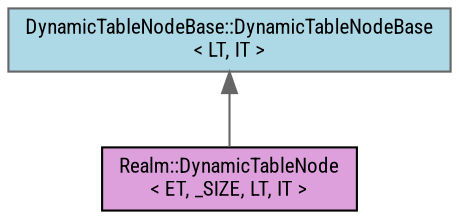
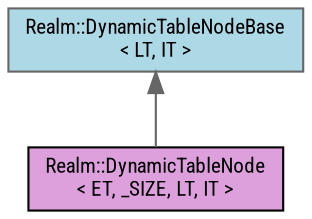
(230, 40) -> (156, 40)
